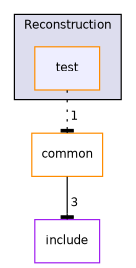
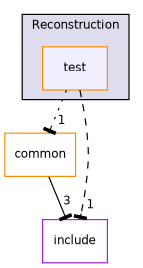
none -> (88, 152)
